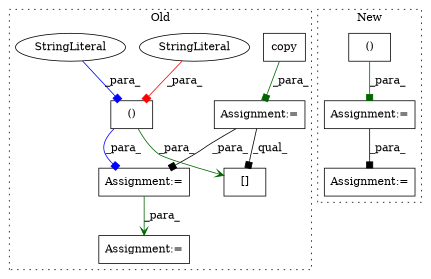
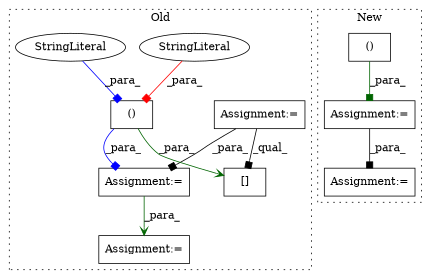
(284, 47) -> none
